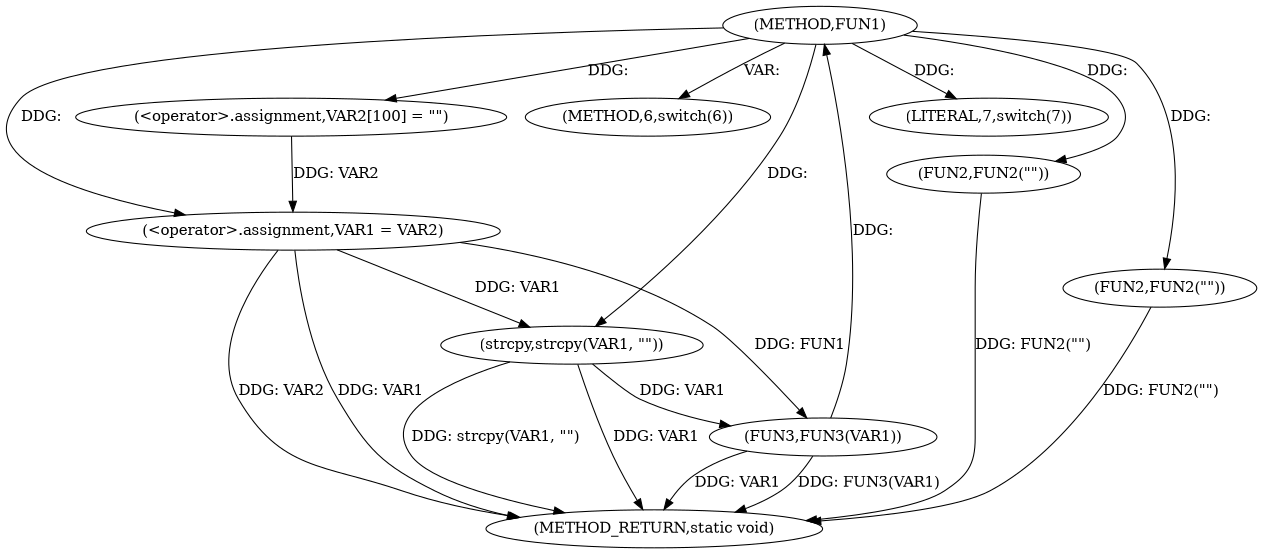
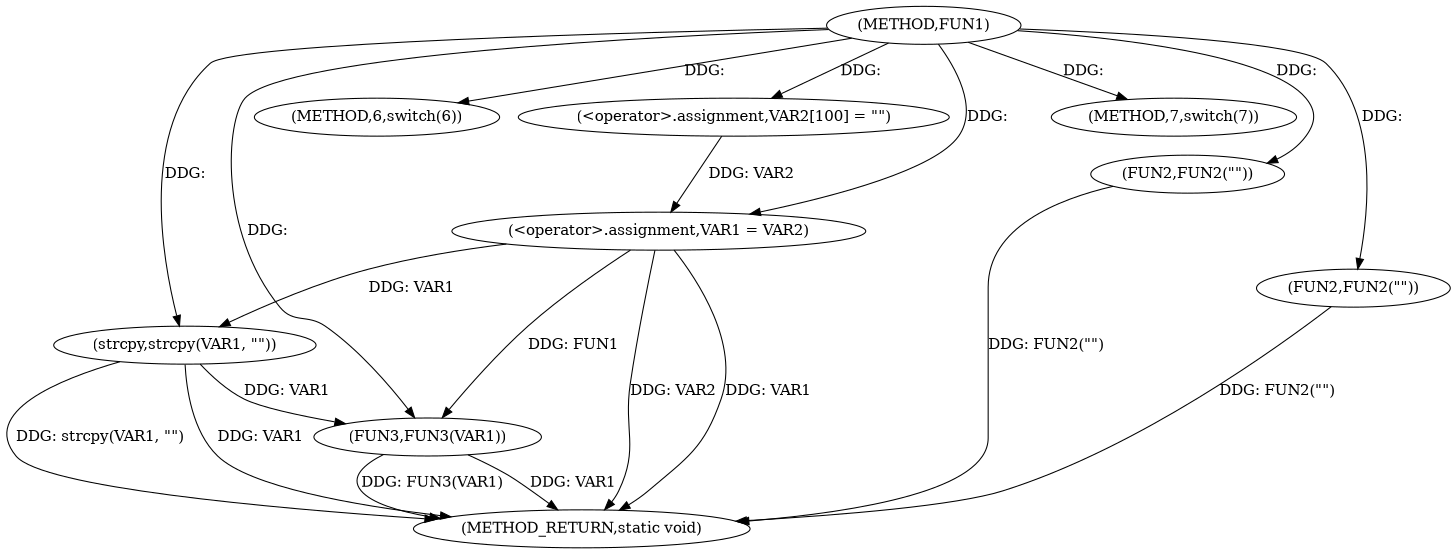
(765, 71) -> (707, 71)
(989, 117) -> (1174, 117)
(852, 237) -> (340, 69)
